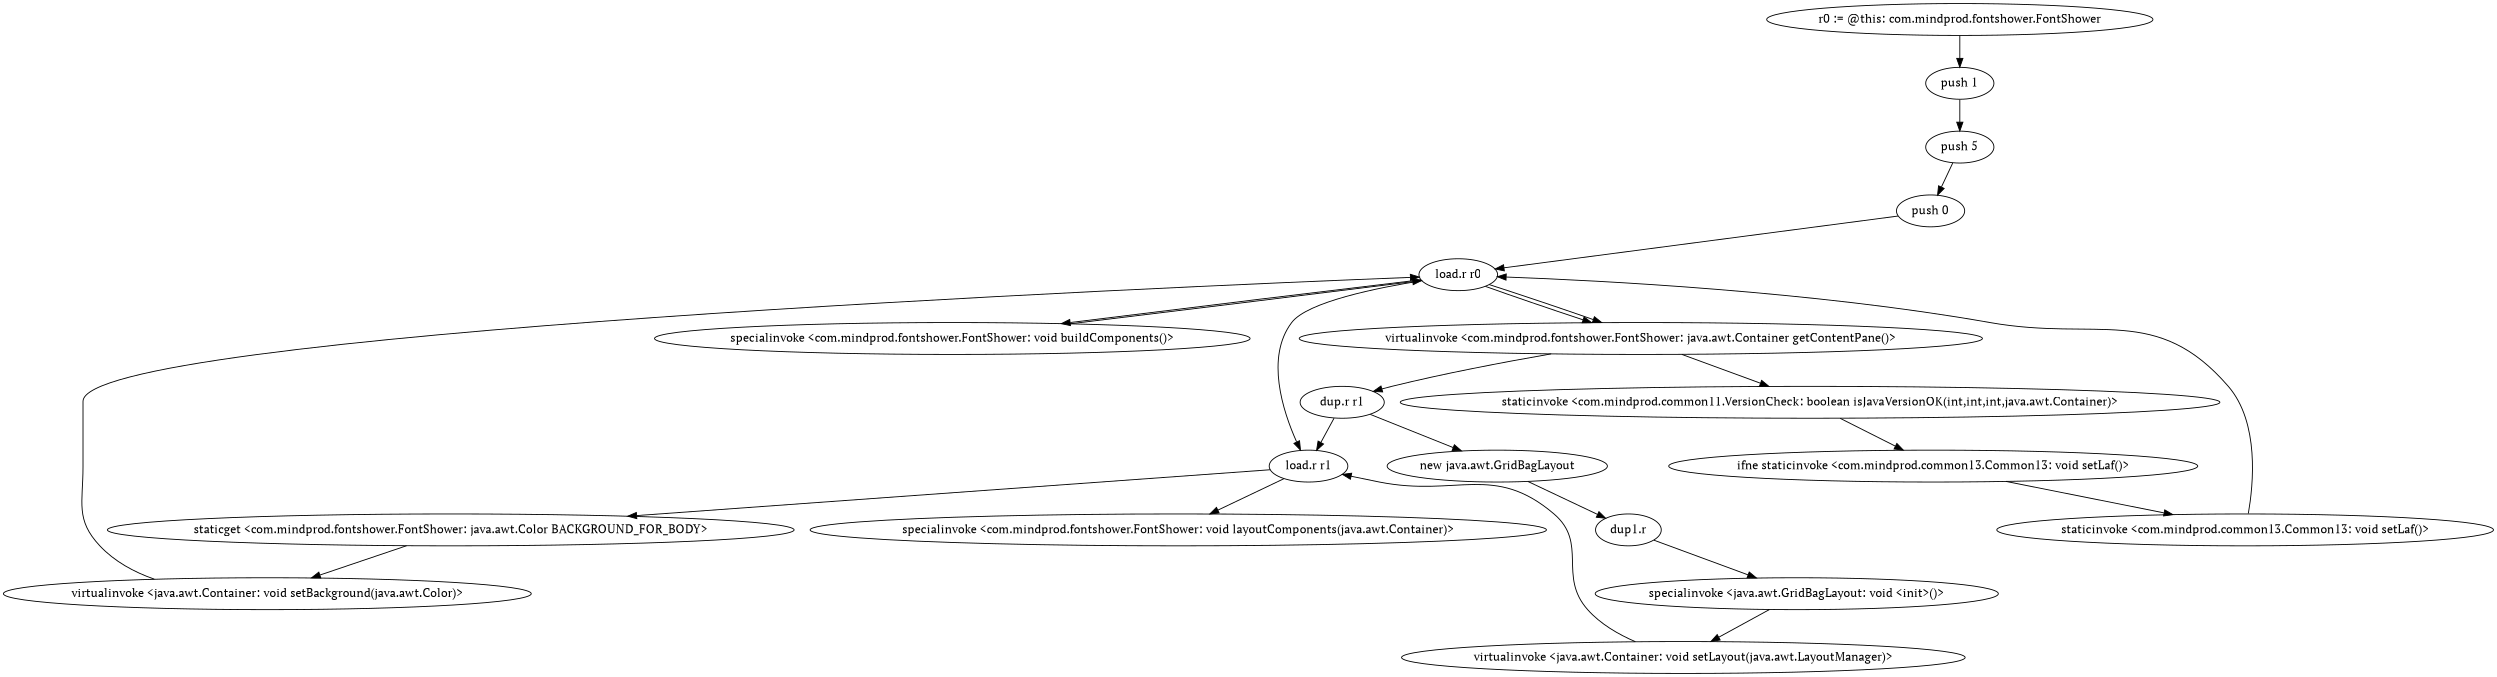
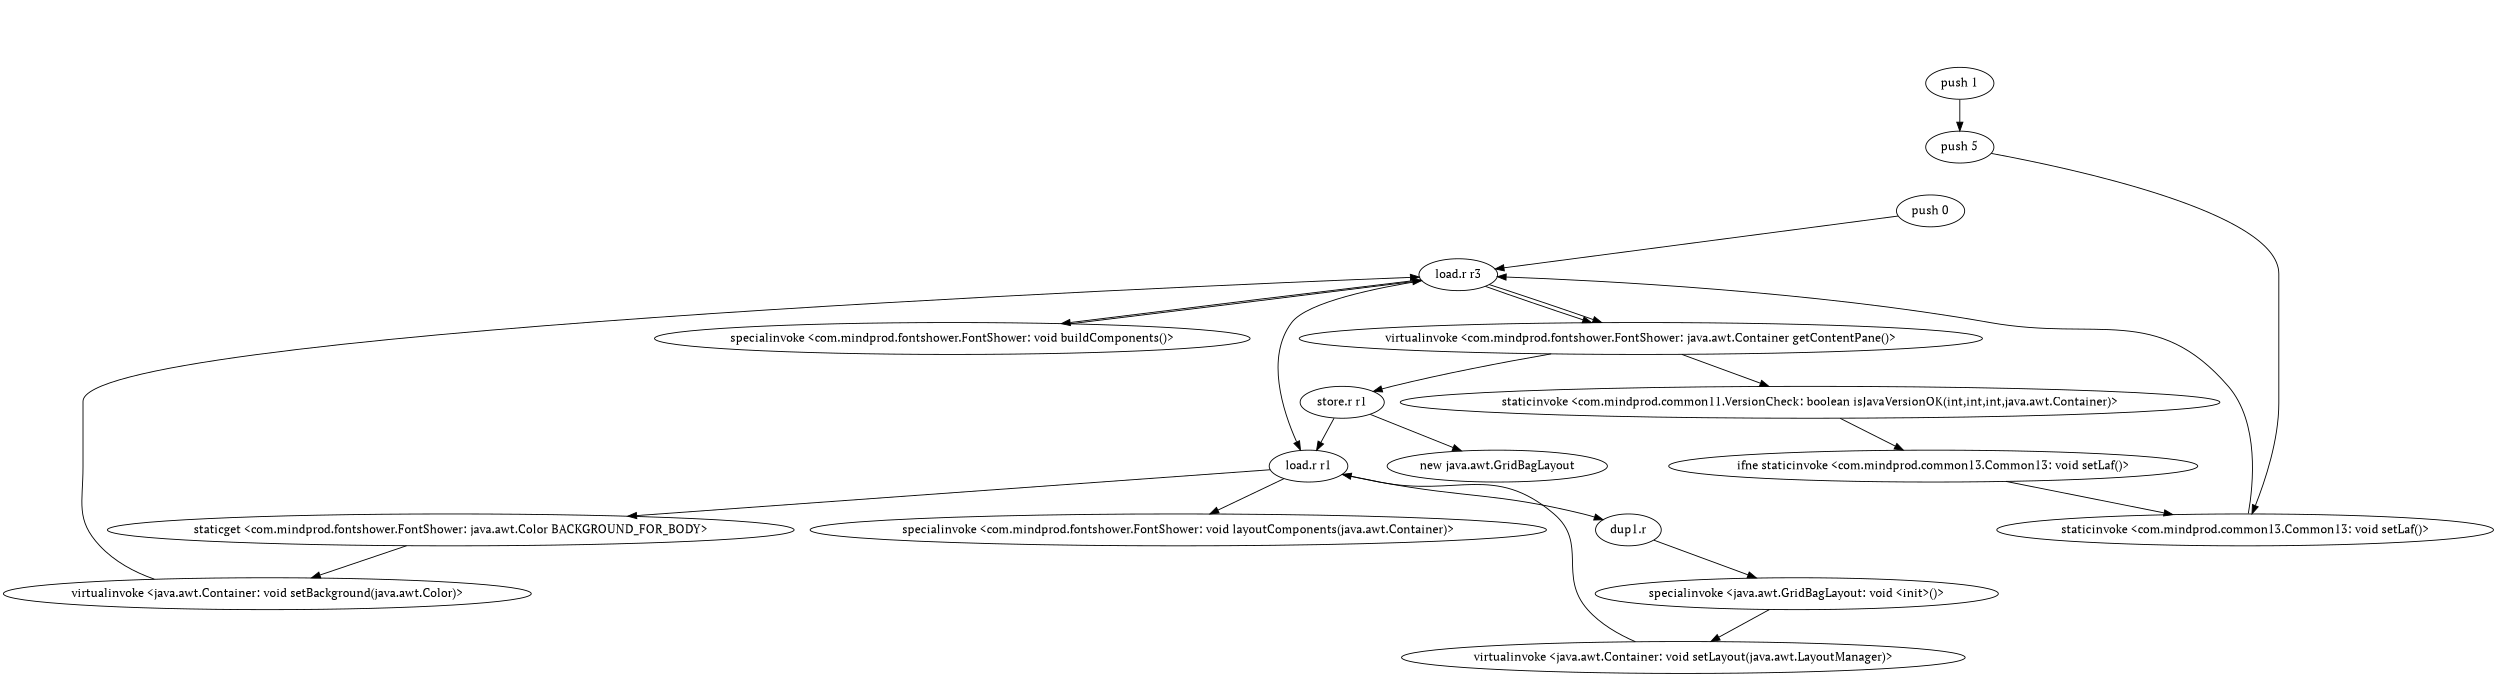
(1960, 19) -> none
(1947, 175) -> (2254, 239)
(1458, 275) -> (1458, 275)
(1342, 402) -> (1342, 402)
(1563, 498) -> (1468, 495)
